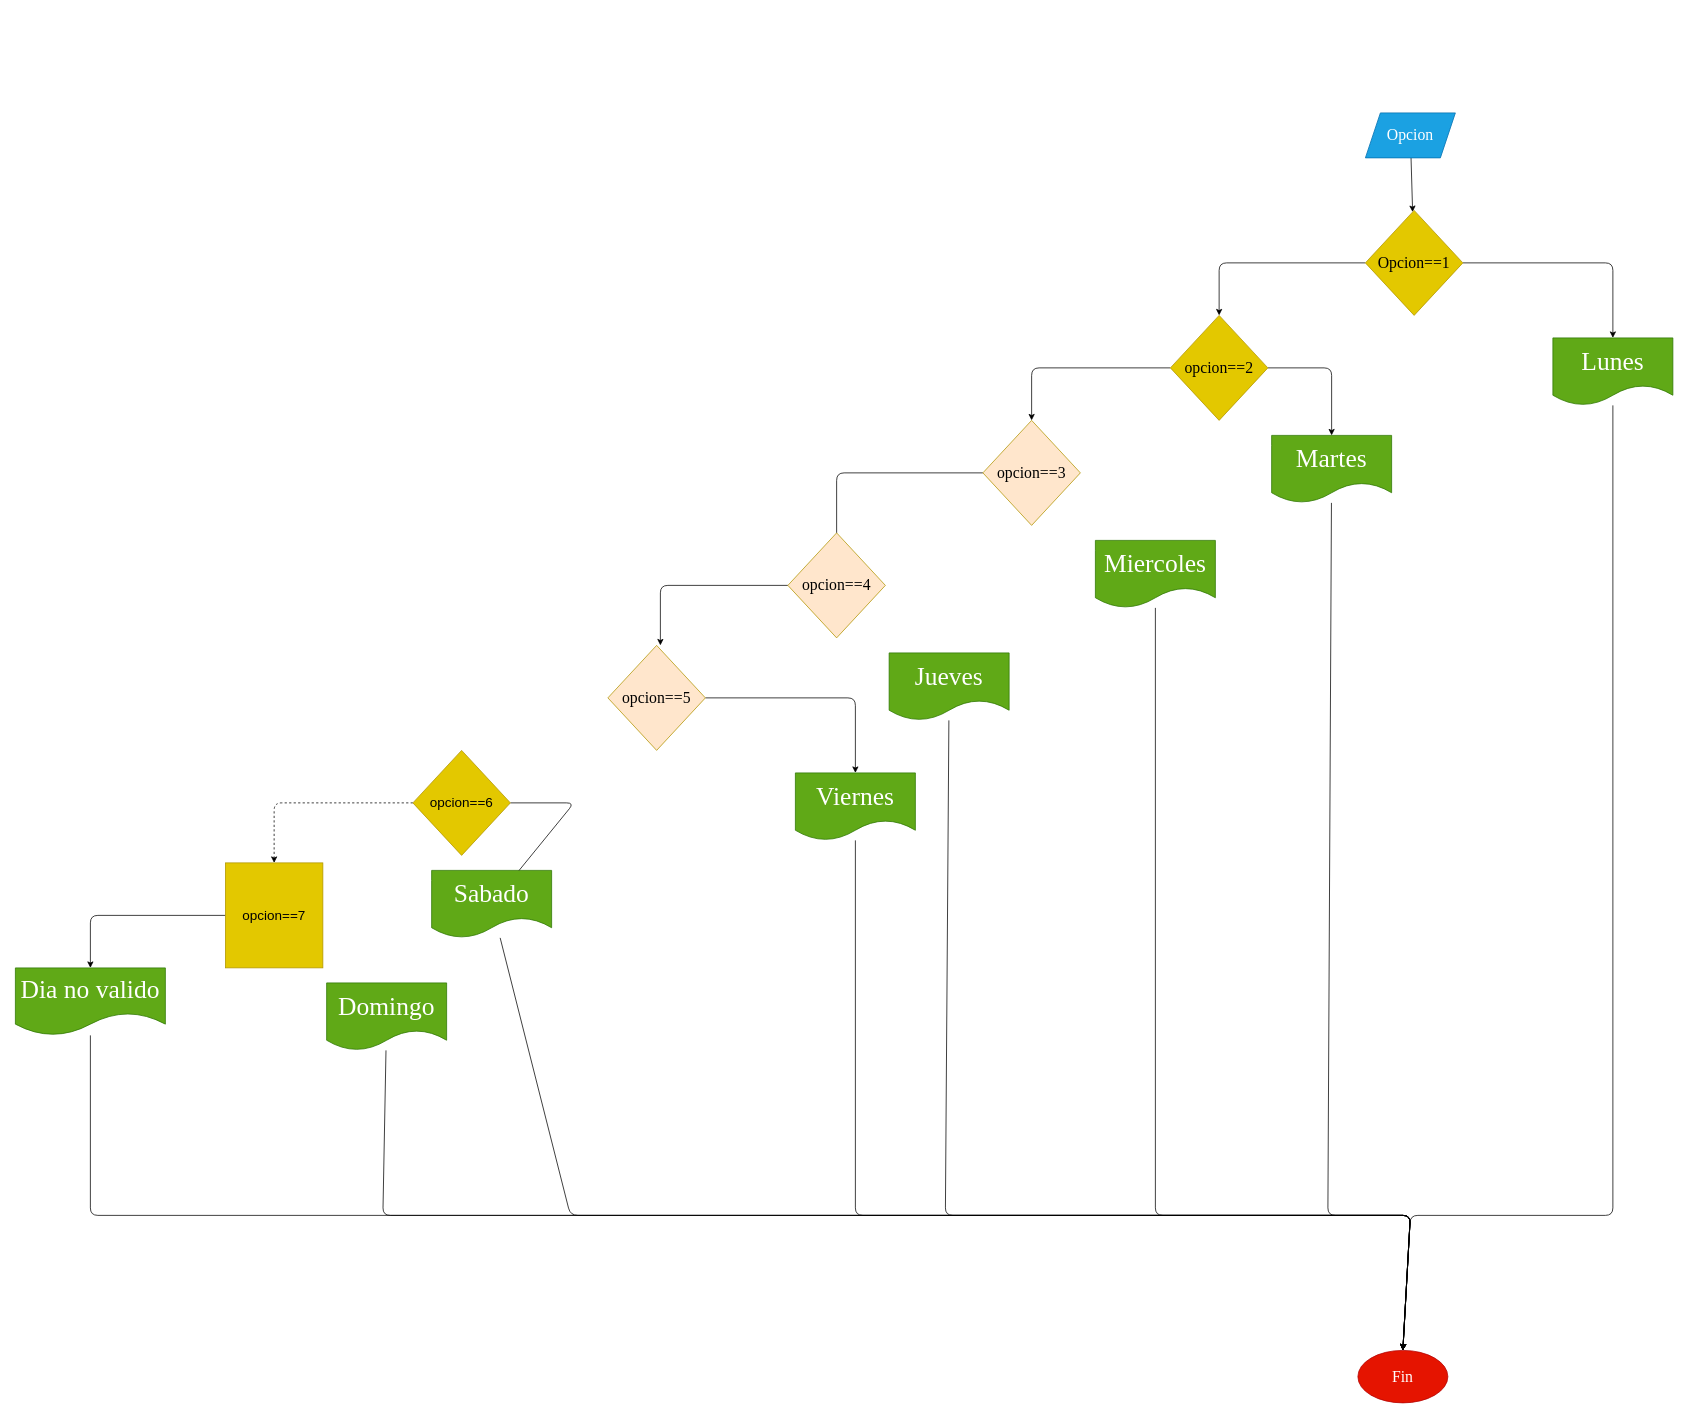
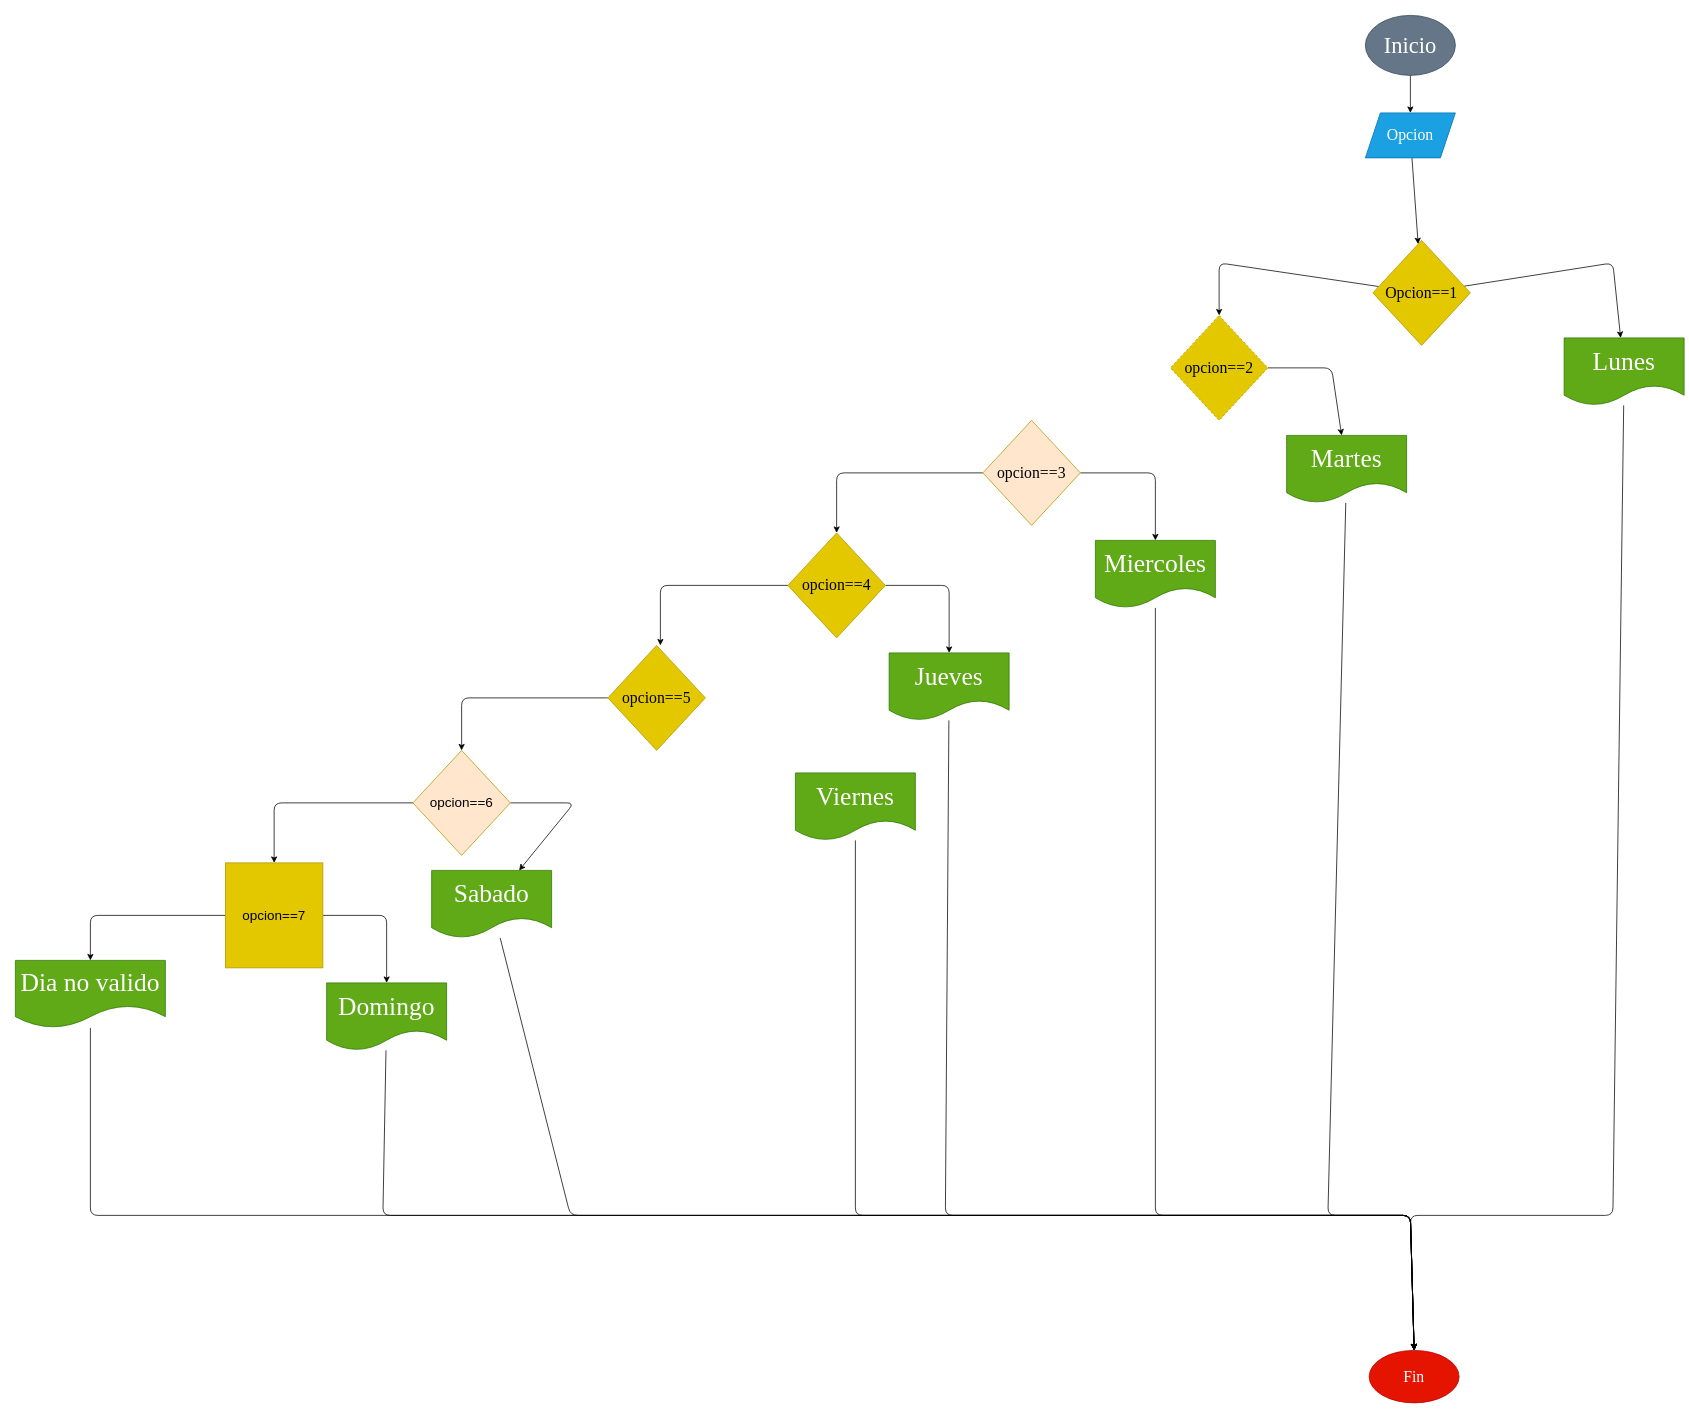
none -> (1410, 45)
none -> (1410, 92)
(1414, 263) -> (1422, 293)
(1219, 368) -> (1219, 368)
(1613, 372) -> (1624, 372)
(1032, 390) -> none
(1332, 469) -> (1347, 469)
none -> (1155, 502)
(837, 529) -> (837, 526)
(837, 585) -> (837, 585)
none -> (918, 585)
(657, 698) -> (657, 698)
none -> (462, 720)
(855, 732) -> none
(320, 803) -> (320, 803)
(462, 803) -> (462, 803)
(522, 867) -> (523, 866)
none -> (384, 917)
(90, 1002) -> (90, 994)
(1403, 1377) -> (1414, 1377)
